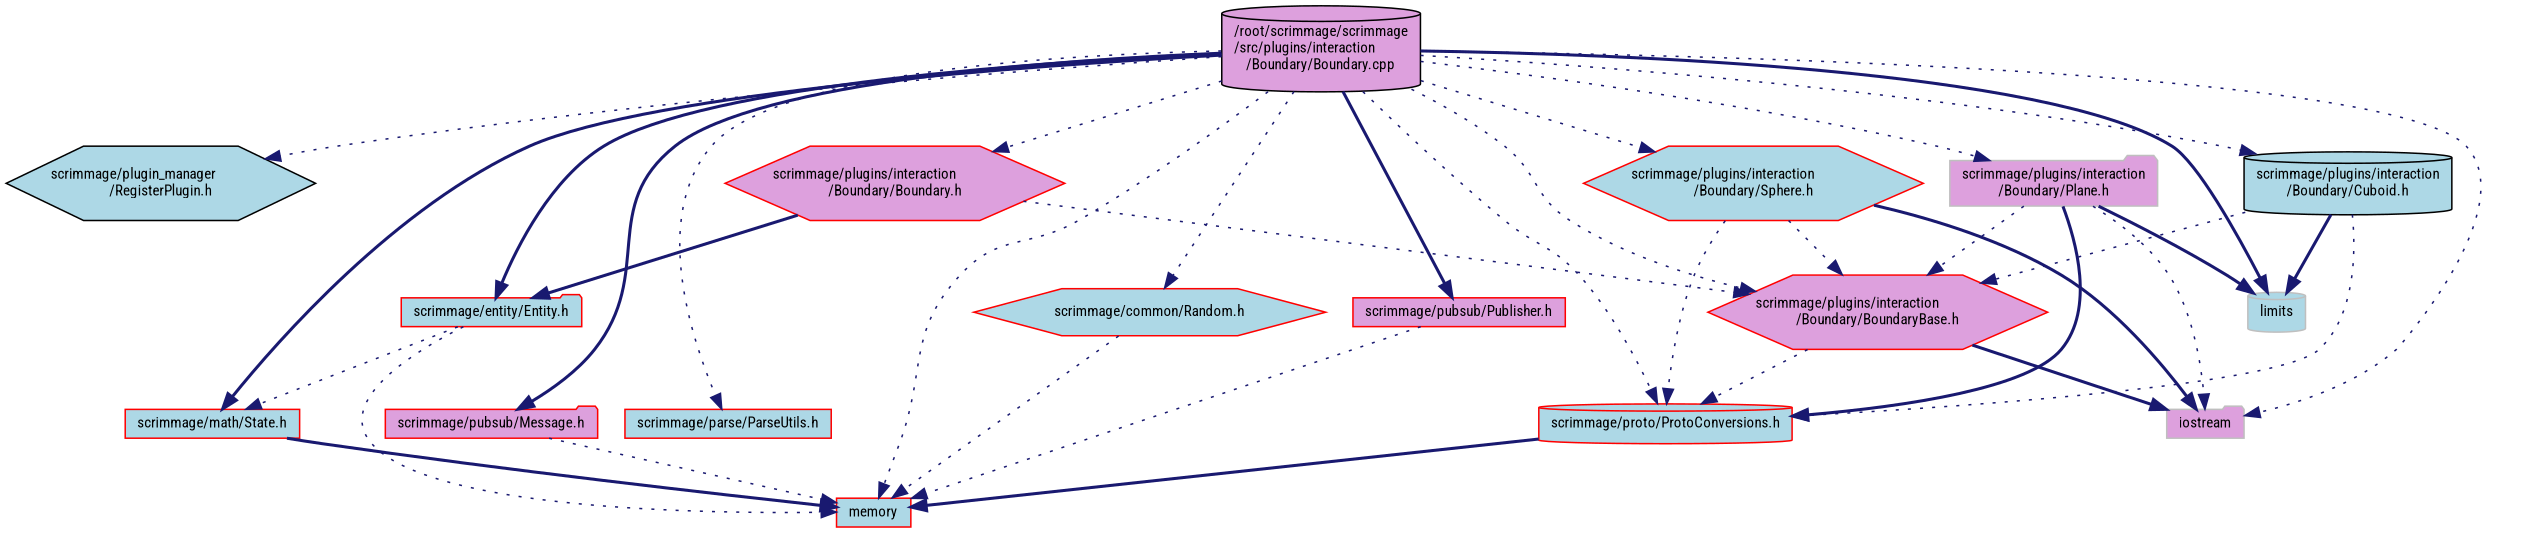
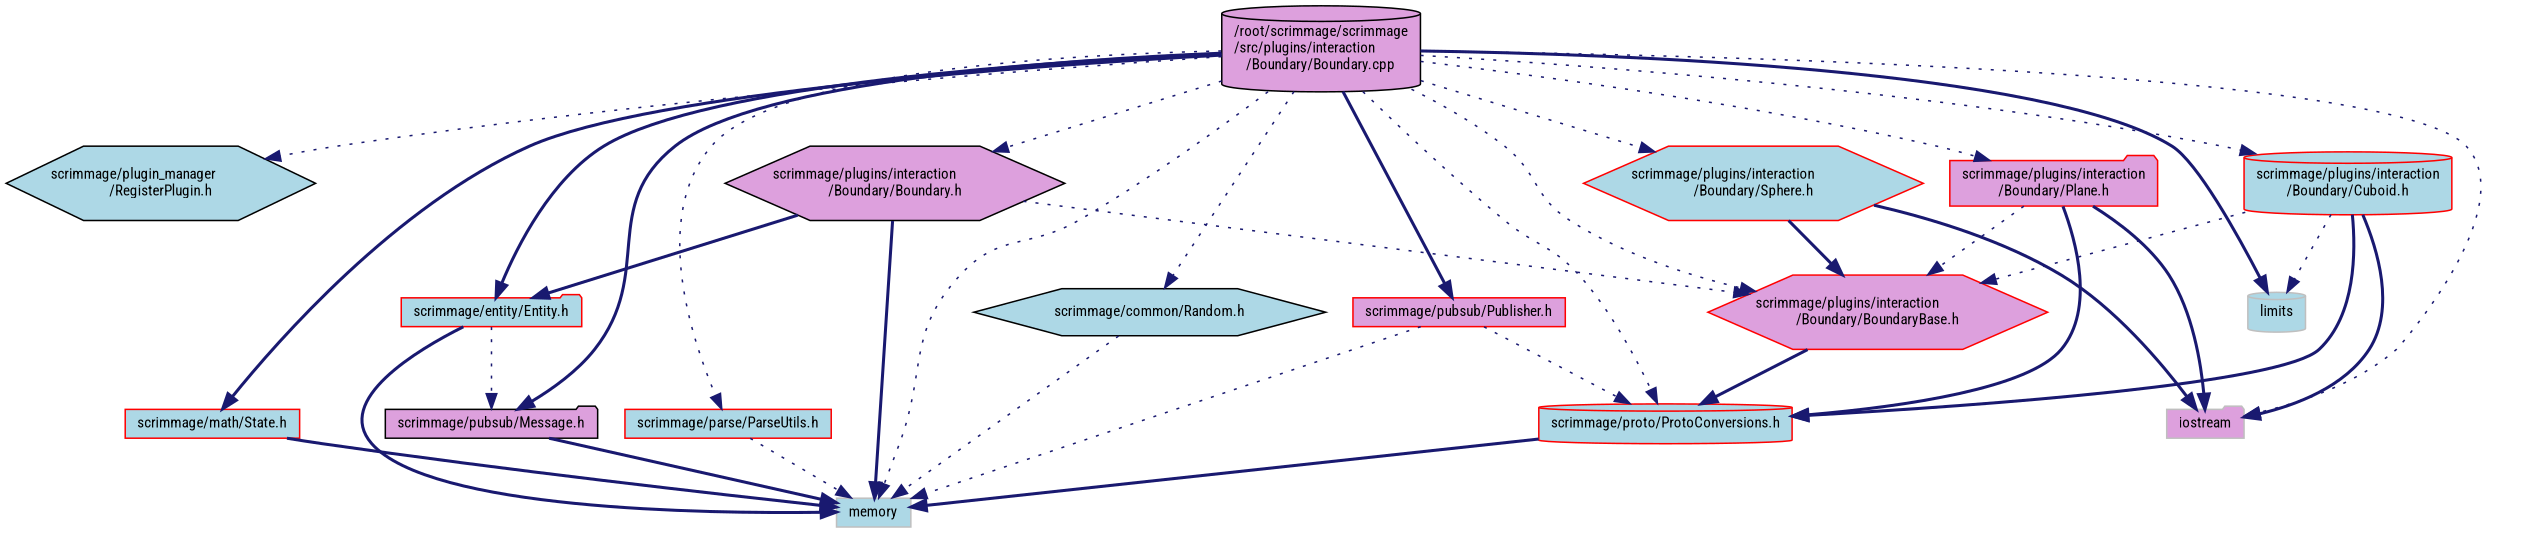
(895, 183) -> (895, 183)
(2054, 183) -> (2054, 183)
(2348, 183) -> (2348, 183)
(1810, 242) -> (1810, 242)
(2171, 243) -> none
(2313, 247) -> (2313, 247)
(2174, 285) -> (2174, 285)
(1685, 301) -> (1550, 362)
(1150, 312) -> (1150, 312)
none -> (884, 352)
(359, 365) -> (491, 360)
(1761, 373) -> (1761, 373)
(2062, 375) -> (2371, 345)
(2137, 389) -> (2137, 389)
(491, 424) -> (491, 424)
none -> (794, 464)
(685, 469) -> (685, 469)
(507, 495) -> (507, 495)
(874, 513) -> (874, 513)
